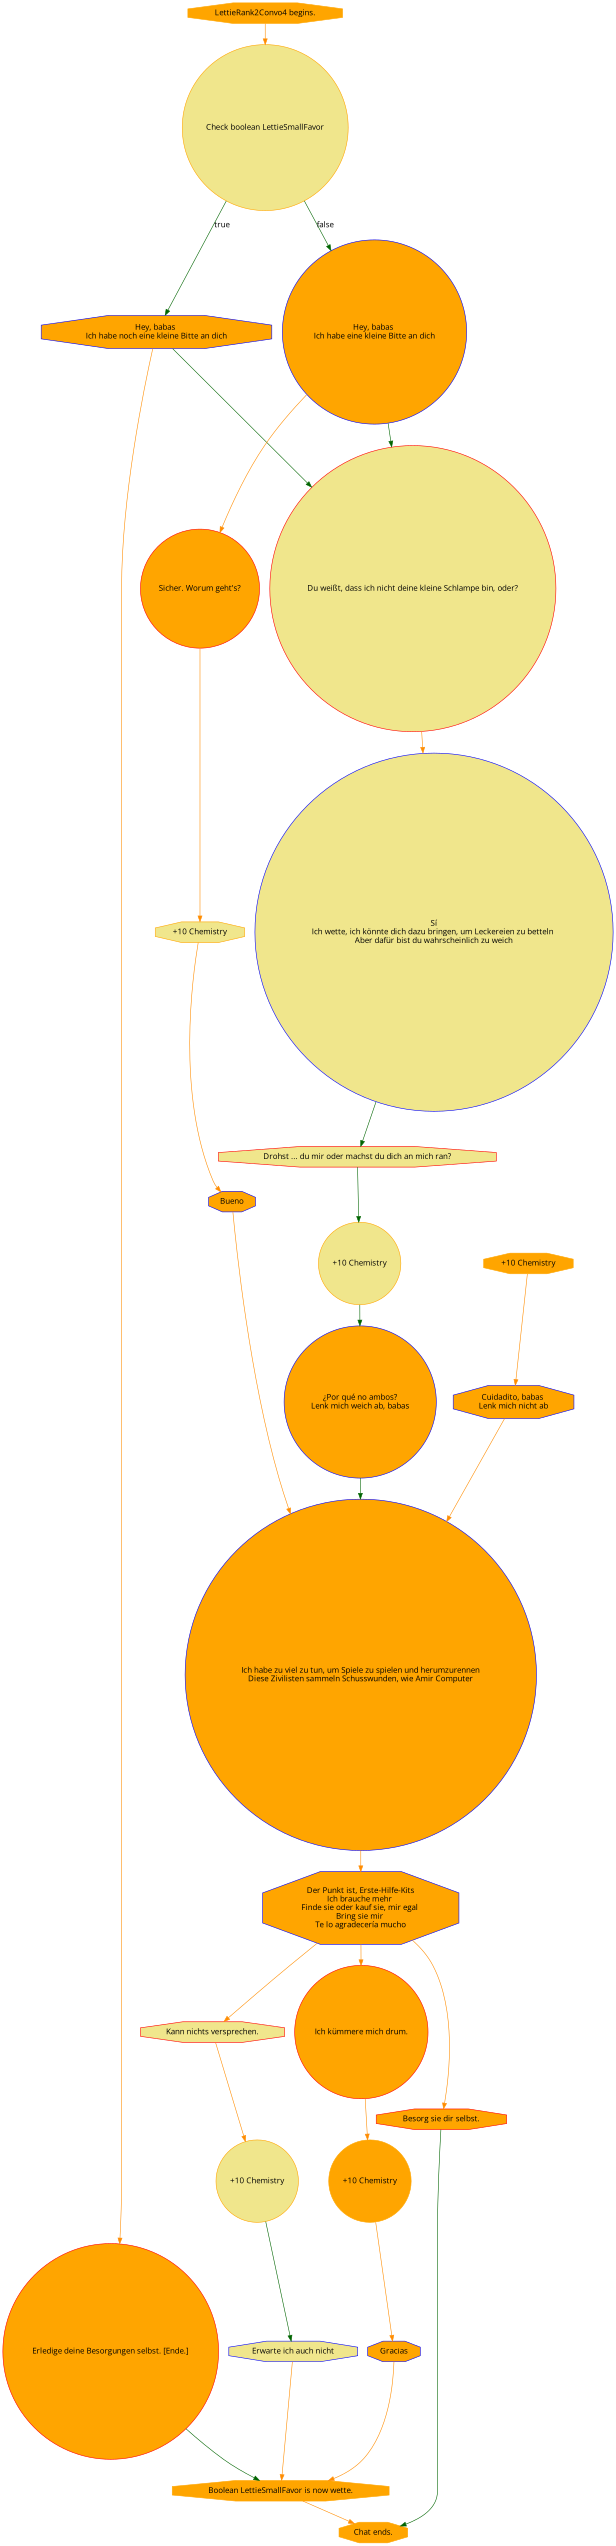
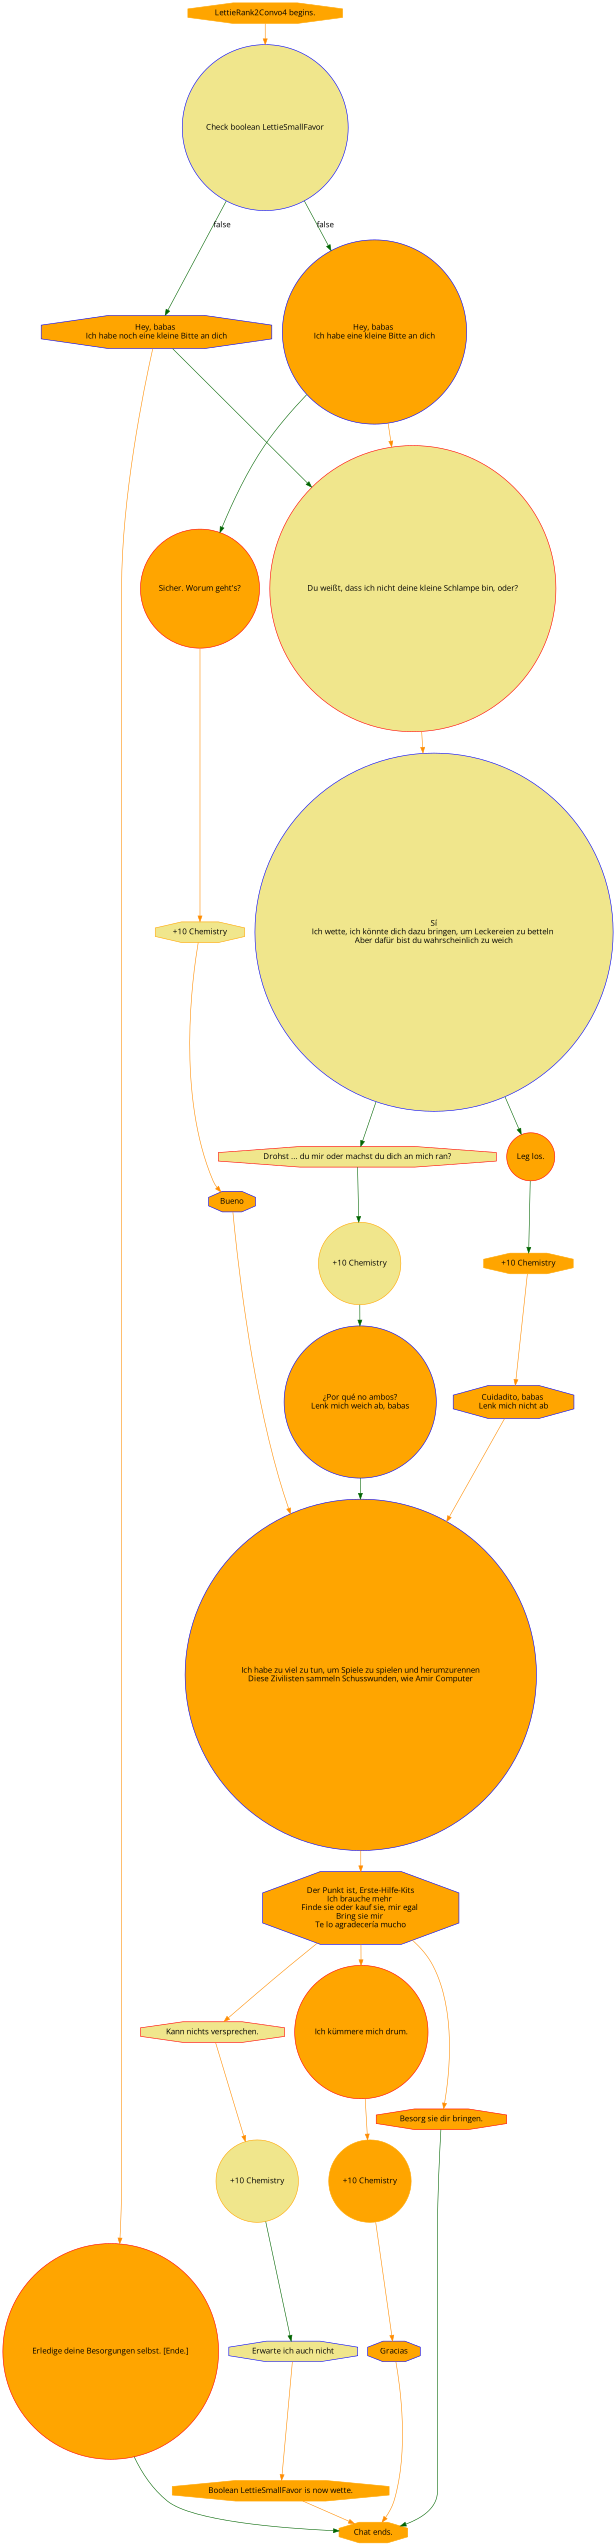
(265, 128) -> (265, 128)
(222, 225) -> (222, 225)
(389, 432) -> (389, 432)
(257, 457) -> (257, 457)
none -> (531, 1157)
(441, 2119) -> (441, 2119)
(381, 2430) -> (402, 2441)
(219, 2456) -> (221, 2519)
